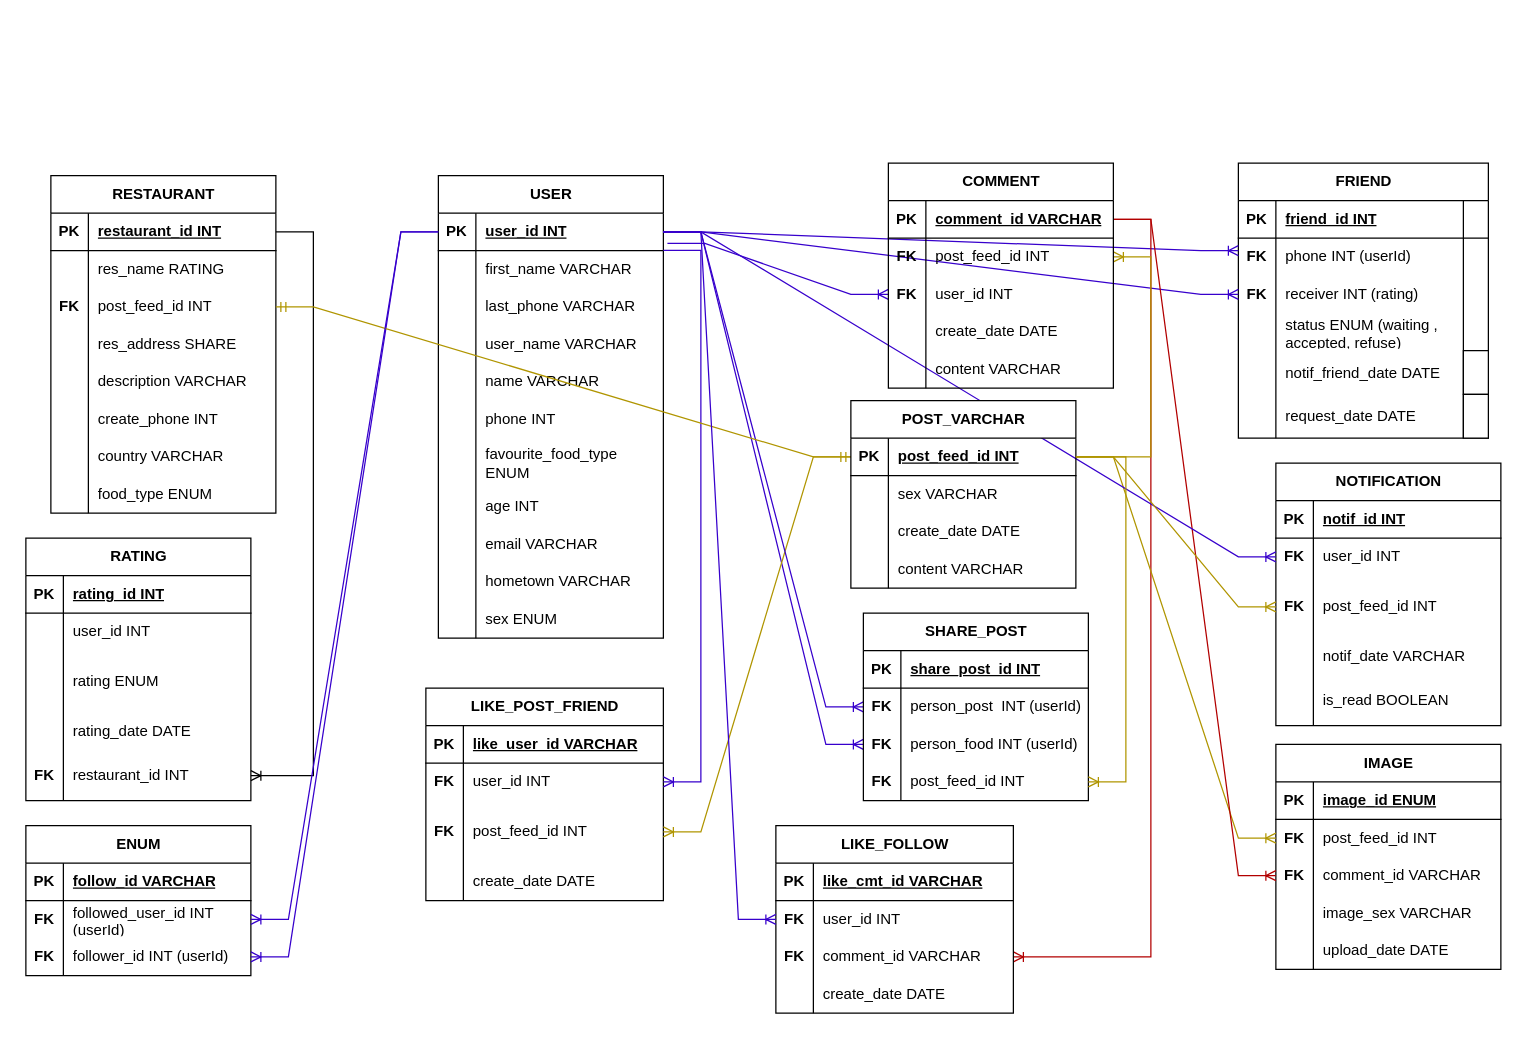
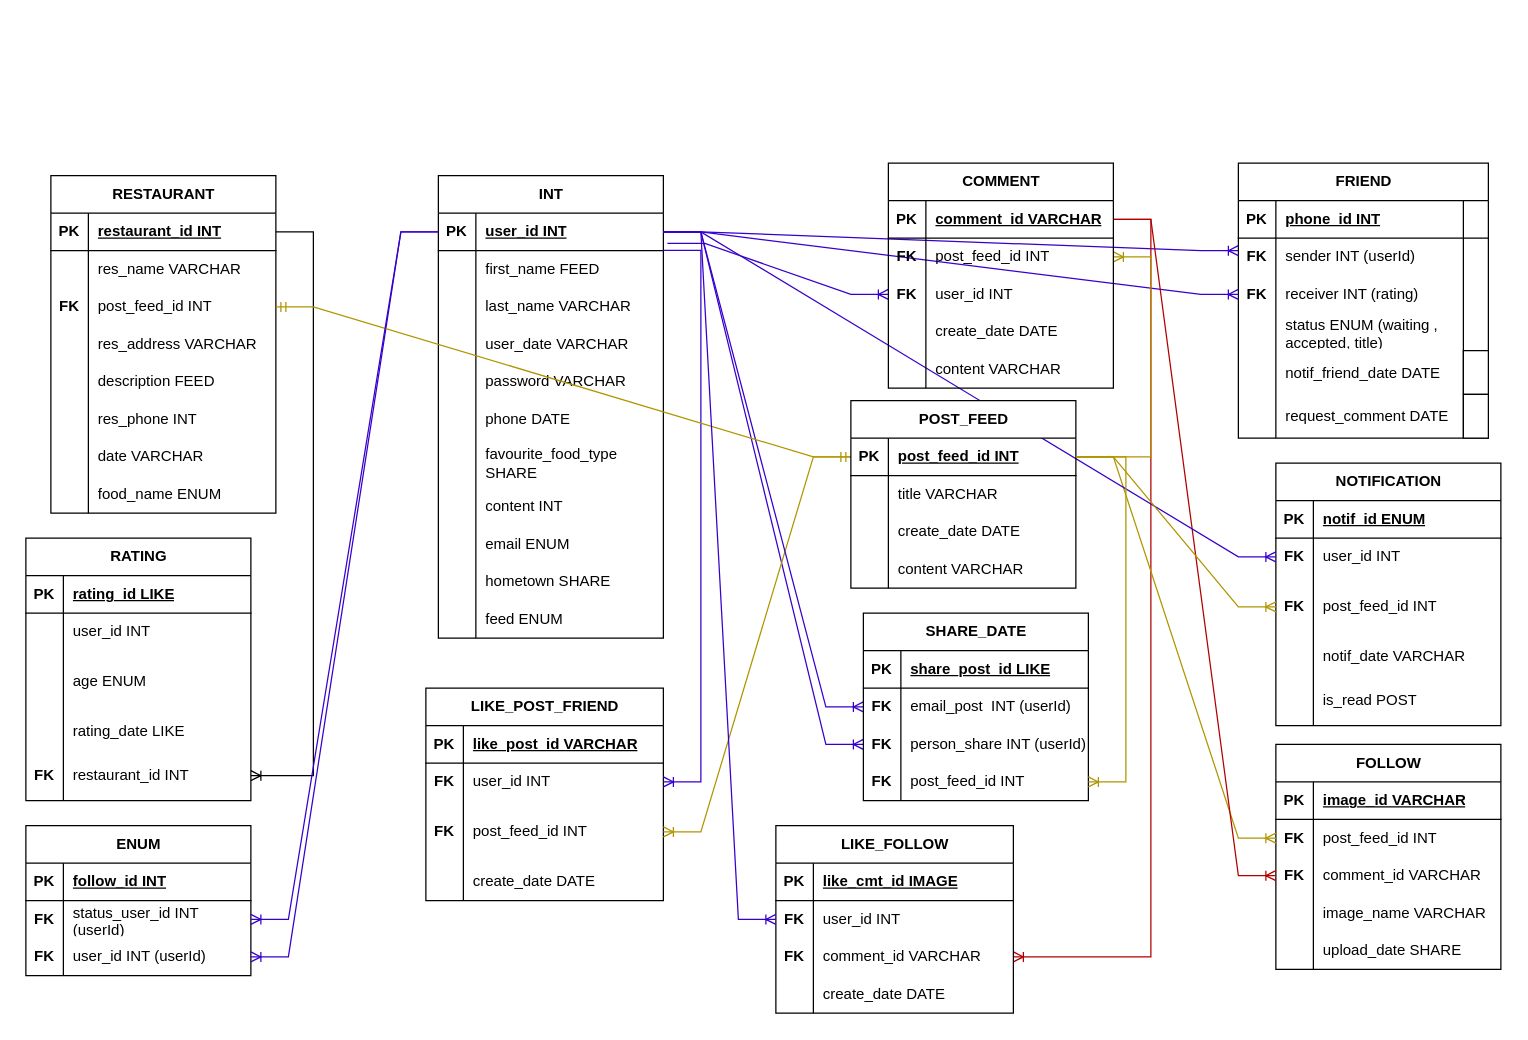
(551, 194) -> (551, 194)
(1334, 219) -> (1332, 219)
(1357, 257) -> (1362, 257)
(161, 269) -> (165, 269)
(559, 269) -> (547, 269)
(559, 307) -> (555, 307)
(1387, 332) -> (1387, 332)
(168, 344) -> (176, 344)
(557, 344) -> (557, 344)
(174, 382) -> (161, 382)
(536, 382) -> (553, 382)
(1355, 417) -> (1368, 417)
(163, 419) -> (151, 419)
(521, 419) -> (526, 419)
(964, 419) -> (964, 419)
(161, 457) -> (149, 457)
(574, 463) -> (574, 463)
(155, 494) -> (155, 494)
(944, 494) -> (949, 494)
(513, 507) -> (530, 507)
(1368, 519) -> (1372, 519)
(536, 544) -> (524, 544)
(553, 582) -> (544, 582)
(122, 594) -> (126, 594)
(517, 619) -> (521, 619)
(976, 632) -> (976, 632)
(978, 669) -> (982, 669)
(115, 682) -> (105, 682)
(1382, 701) -> (1370, 701)
(999, 707) -> (999, 707)
(136, 732) -> (136, 732)
(551, 744) -> (551, 744)
(999, 744) -> (999, 744)
(1389, 763) -> (1389, 763)
(1374, 801) -> (1386, 801)
(137, 882) -> (120, 882)
(897, 882) -> (889, 882)
(1393, 913) -> (1397, 913)
(162, 919) -> (162, 919)
(1386, 951) -> (1391, 951)
(162, 957) -> (151, 957)
